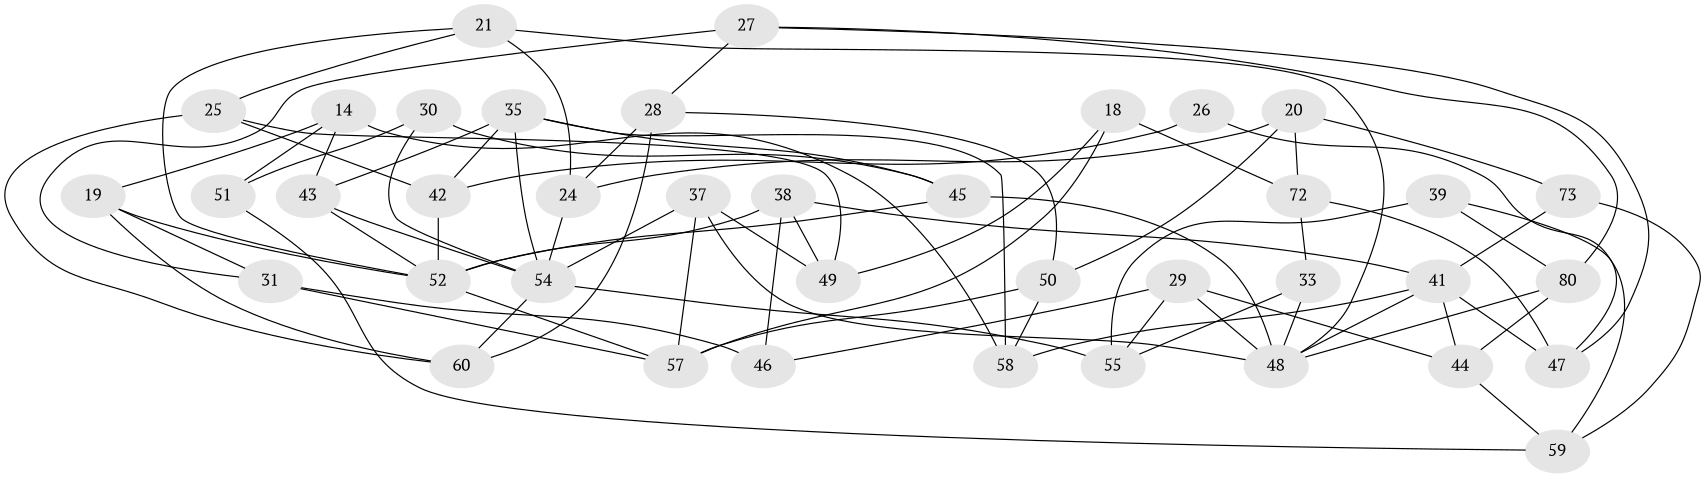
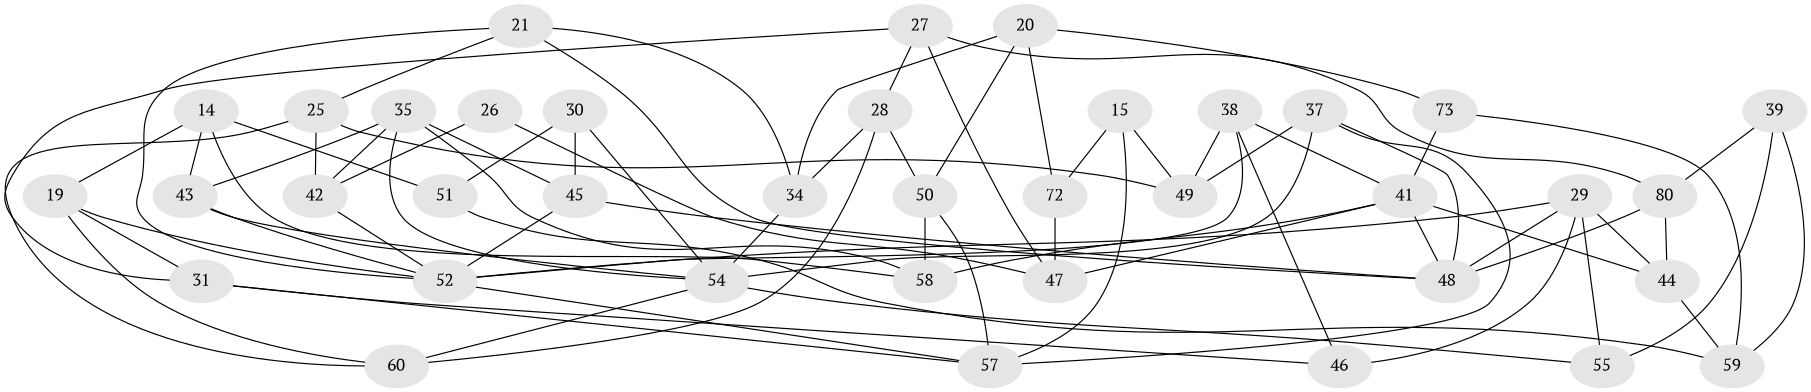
(1113, 111) -> (1120, 111)
(568, 196) -> (795, 196)
none -> (1013, 244)
(1308, 281) -> none
